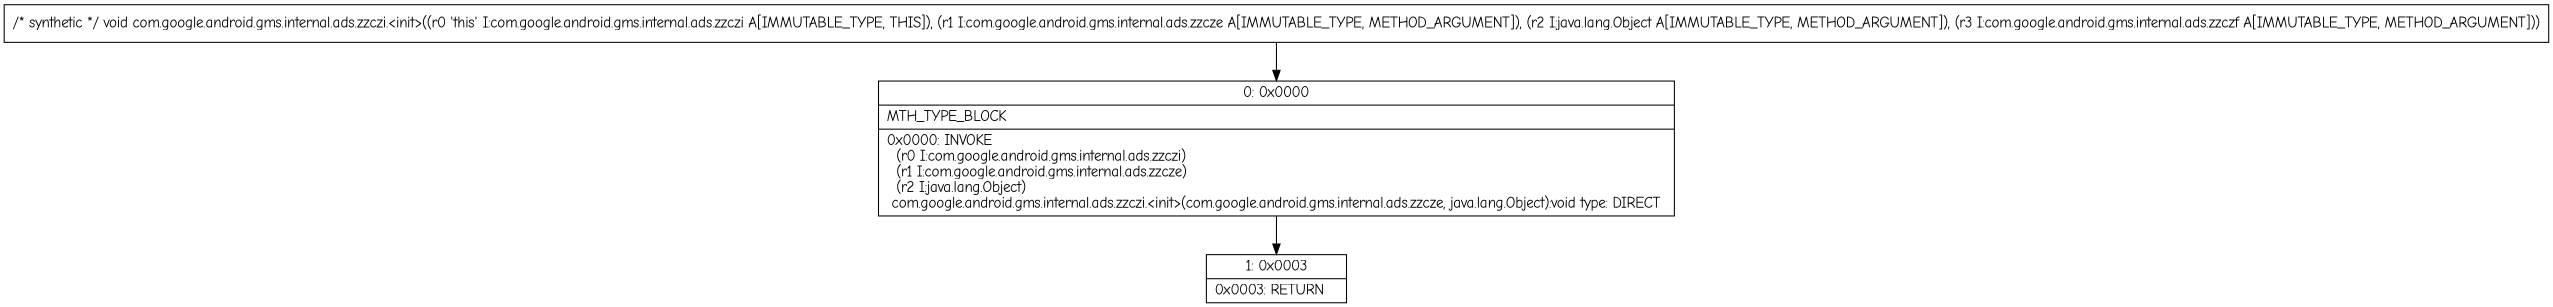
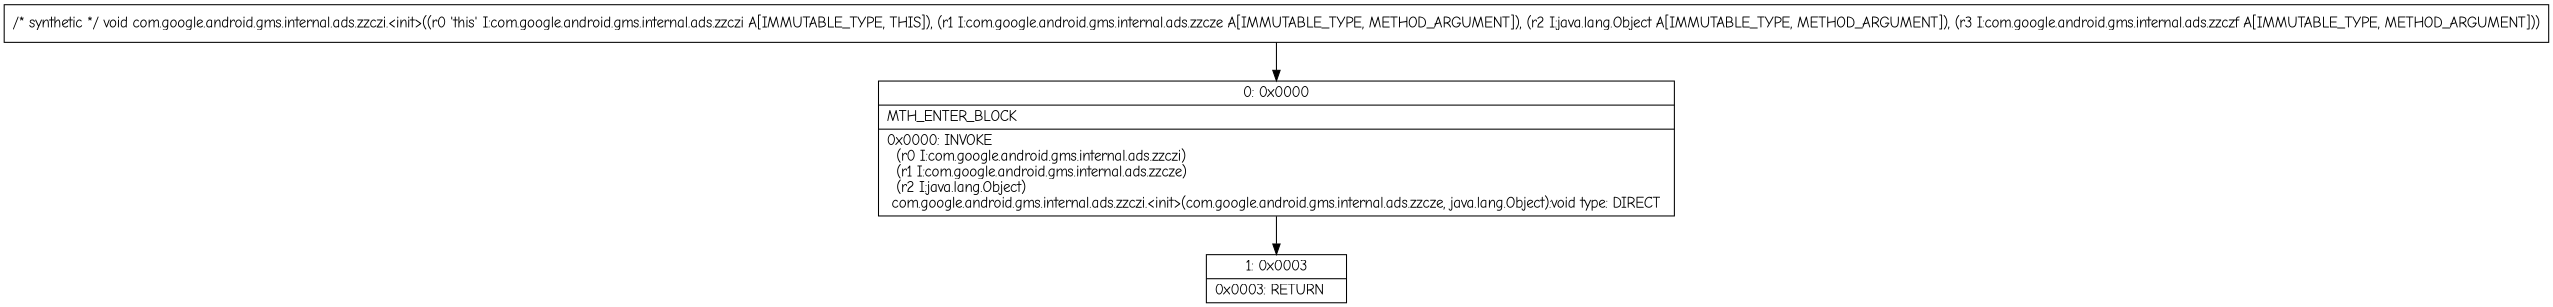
(947, 117) -> (952, 117)
